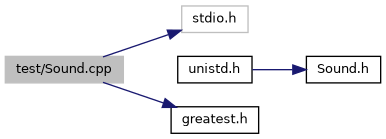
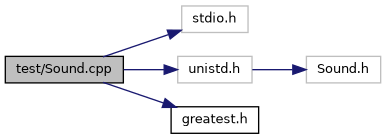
(64, 70) -> (64, 70)
none -> (144, 70)
(215, 70) -> (215, 70)
(344, 70) -> (344, 70)
